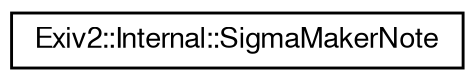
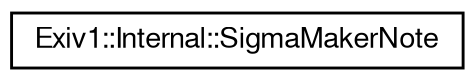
(237, 41) -> (237, 41)
